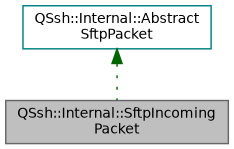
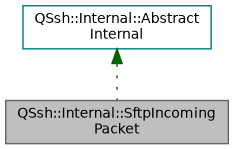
(117, 27) -> (117, 27)
